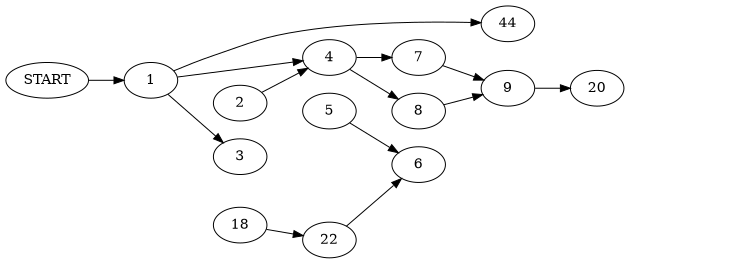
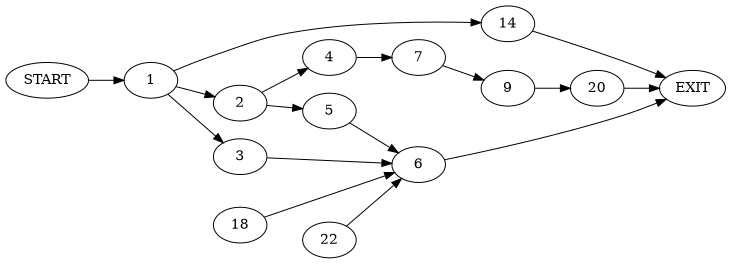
(508, 24) -> (508, 24)
(235, 70) -> (191, 90)
none -> (693, 88)
none -> (280, 107)
(419, 111) -> none
none -> (325, 160)
(280, 232) -> (325, 197)
